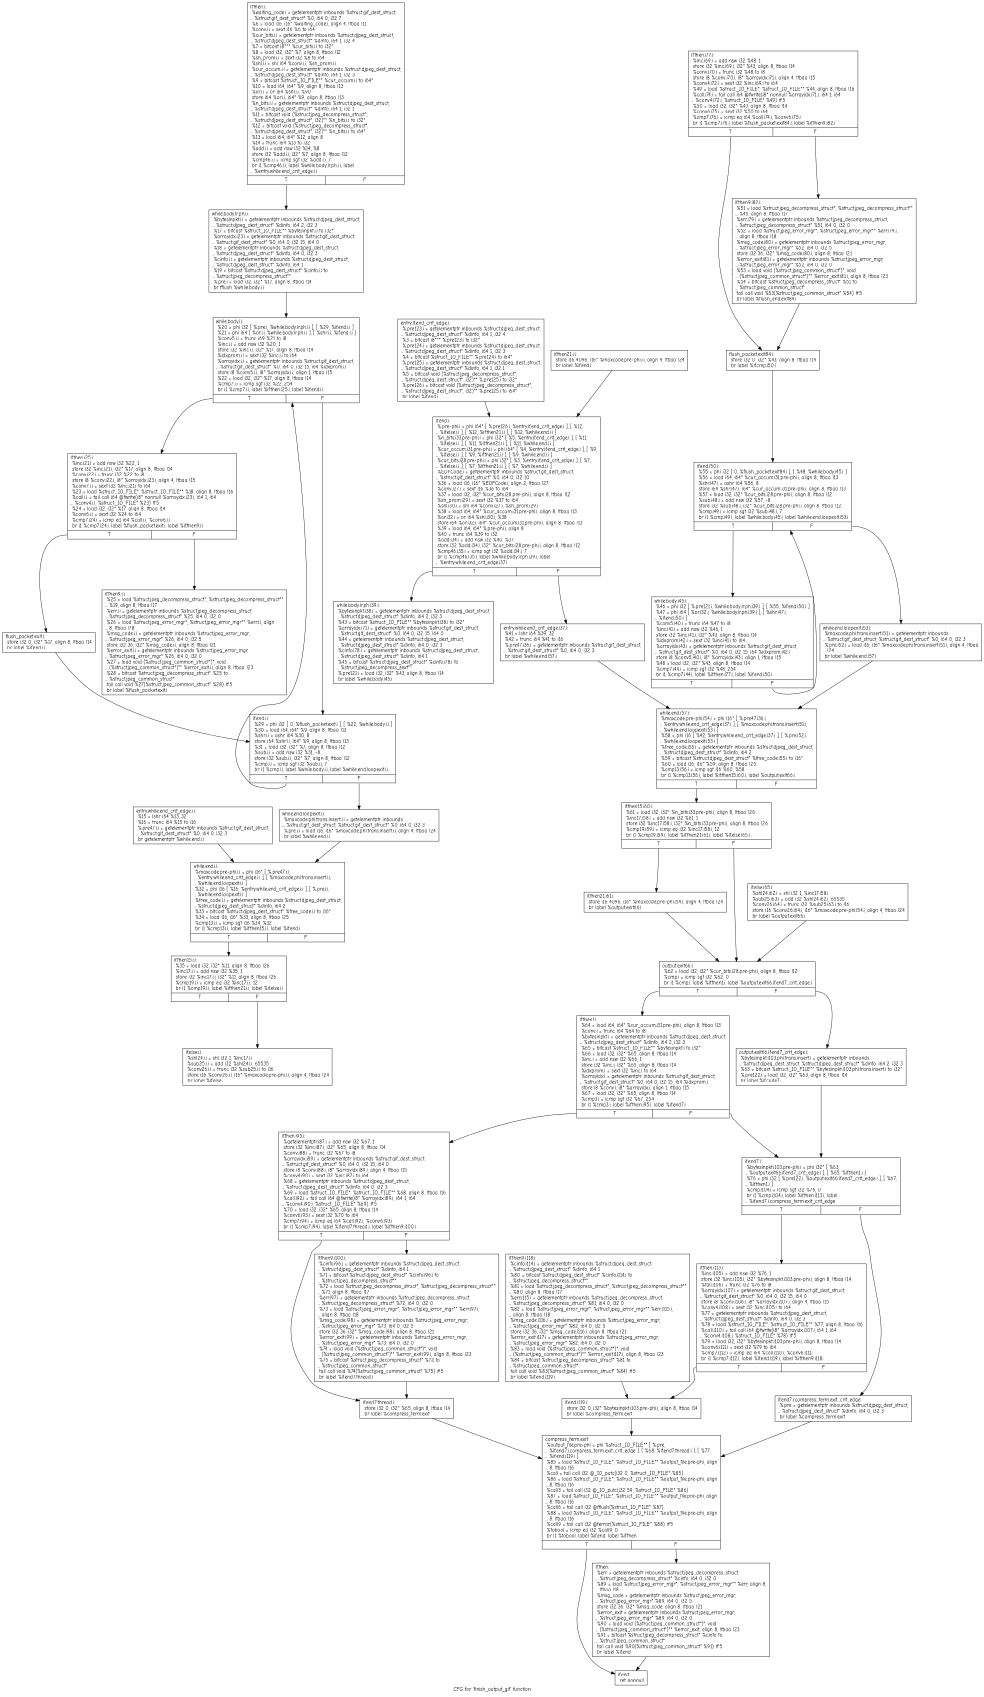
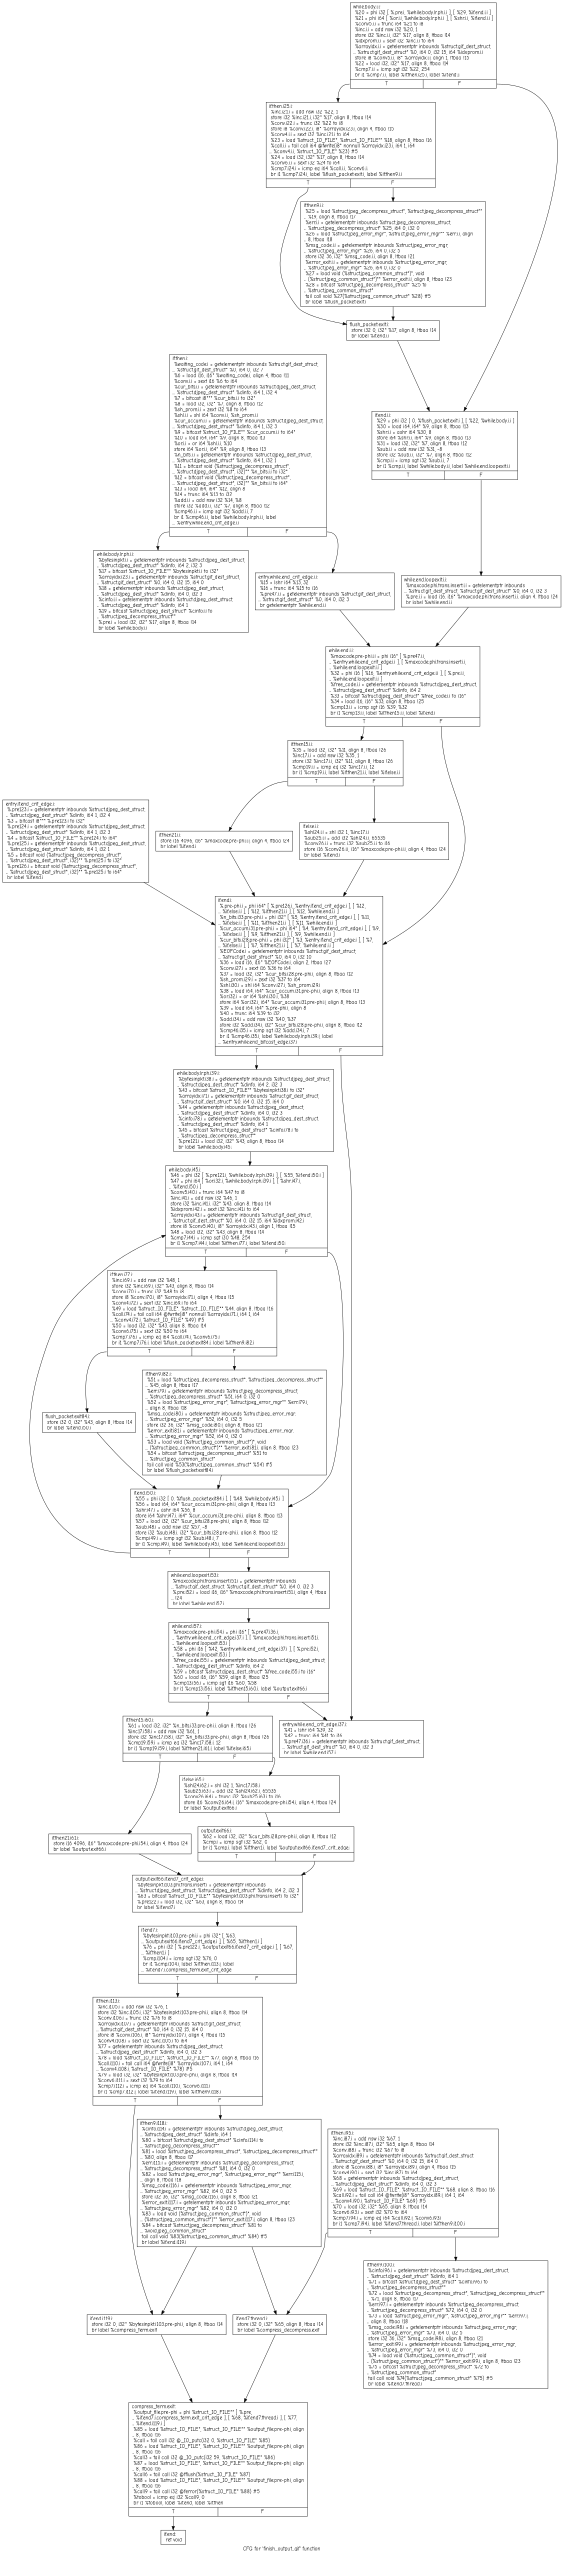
(281, 92) -> (202, 444)
(238, 288) -> (122, 628)
(766, 299) -> (179, 1470)
(286, 303) -> none
none -> (393, 312)
(789, 325) -> (220, 1480)
(251, 339) -> (389, 24)
(753, 366) -> (68, 1428)
(111, 486) -> (309, 135)
none -> (338, 548)
(472, 563) -> (258, 1042)
(120, 628) -> (318, 240)
(305, 632) -> none
(374, 668) -> (216, 1136)
(695, 669) -> (210, 1238)
(632, 684) -> (313, 1710)
none -> (254, 797)
none -> (464, 849)
none -> (355, 876)
(735, 903) -> (274, 1764)
(233, 923) -> (368, 707)
(691, 936) -> (158, 1864)
(653, 1067) -> none
(205, 1081) -> (321, 855)
(760, 1081) -> (155, 1908)
(328, 1142) -> (366, 2139)
none -> (250, 1157)
none -> (206, 1262)
(736, 1285) -> (134, 2018)
(544, 1366) -> (173, 2231)
(407, 1388) -> (263, 2279)
(843, 1409) -> none
(396, 1414) -> (278, 2330)
(681, 1610) -> none
(631, 1681) -> (173, 2540)
none -> (220, 2110)
